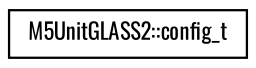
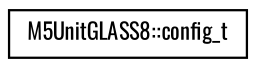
(128, 34) -> (128, 34)
